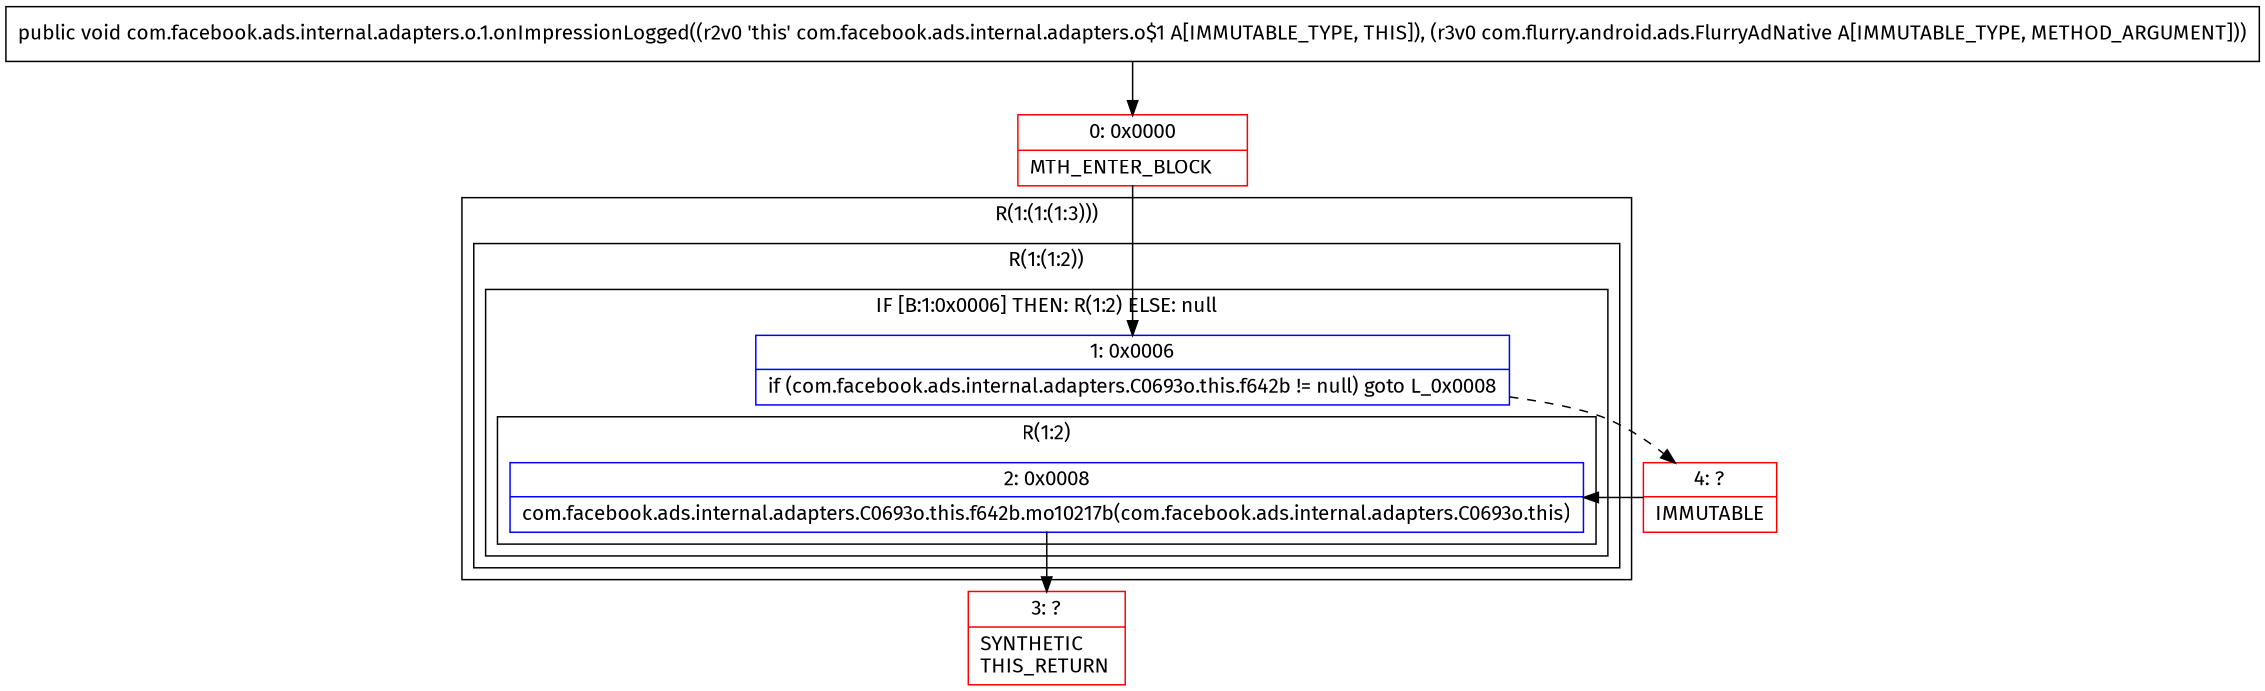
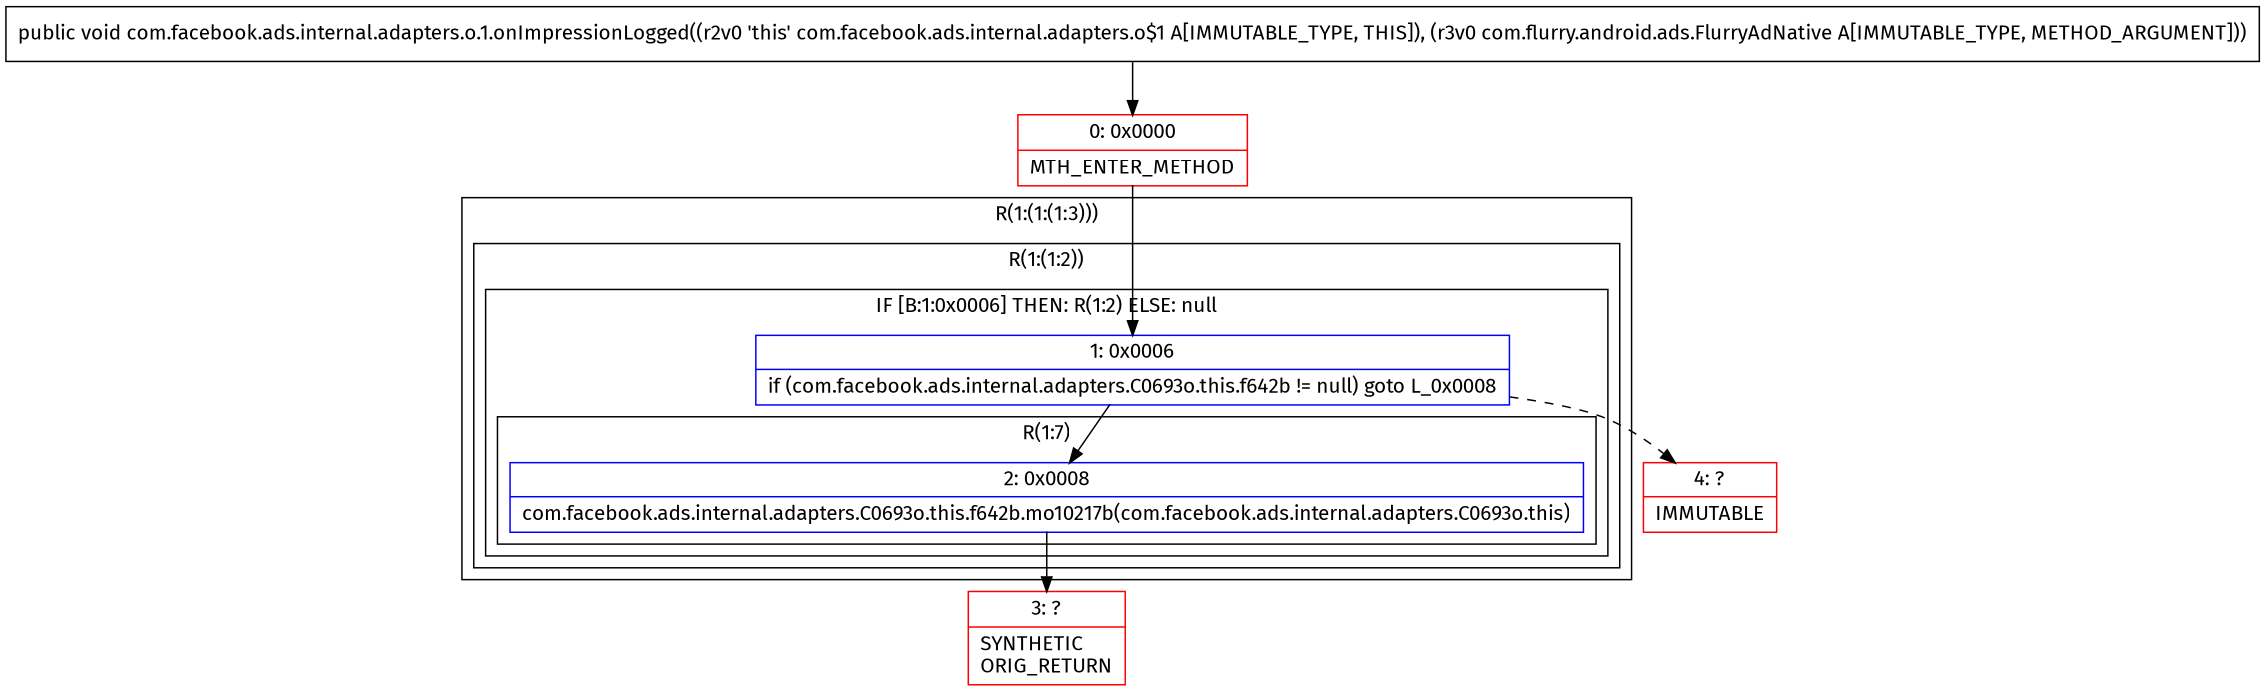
(1122, 167) -> (1133, 167)
(1047, 434) -> (1047, 434)
(1621, 497) -> (1094, 427)
(1045, 666) -> (1047, 666)
